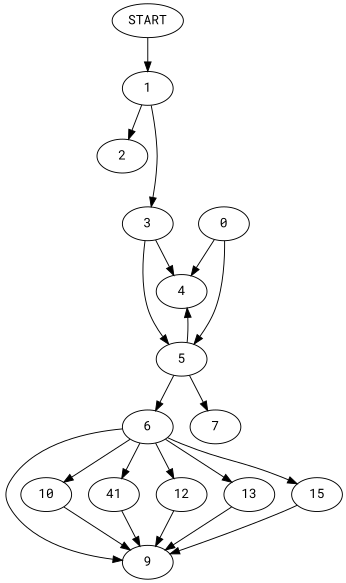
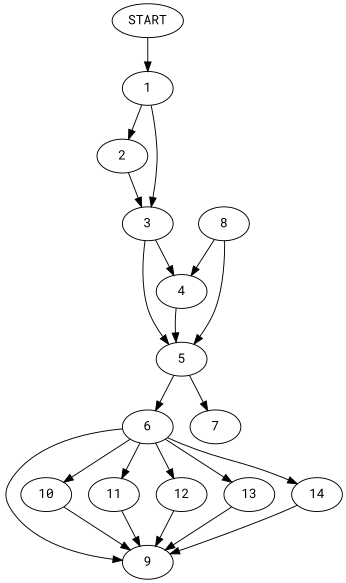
none -> (133, 185)
(224, 224) -> (224, 224)
(188, 330) -> (175, 320)
(114, 495) -> (114, 495)
(317, 495) -> (317, 495)
